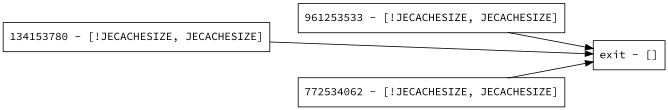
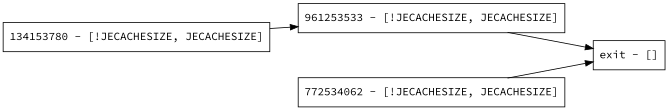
(427, 48) -> (280, 28)
